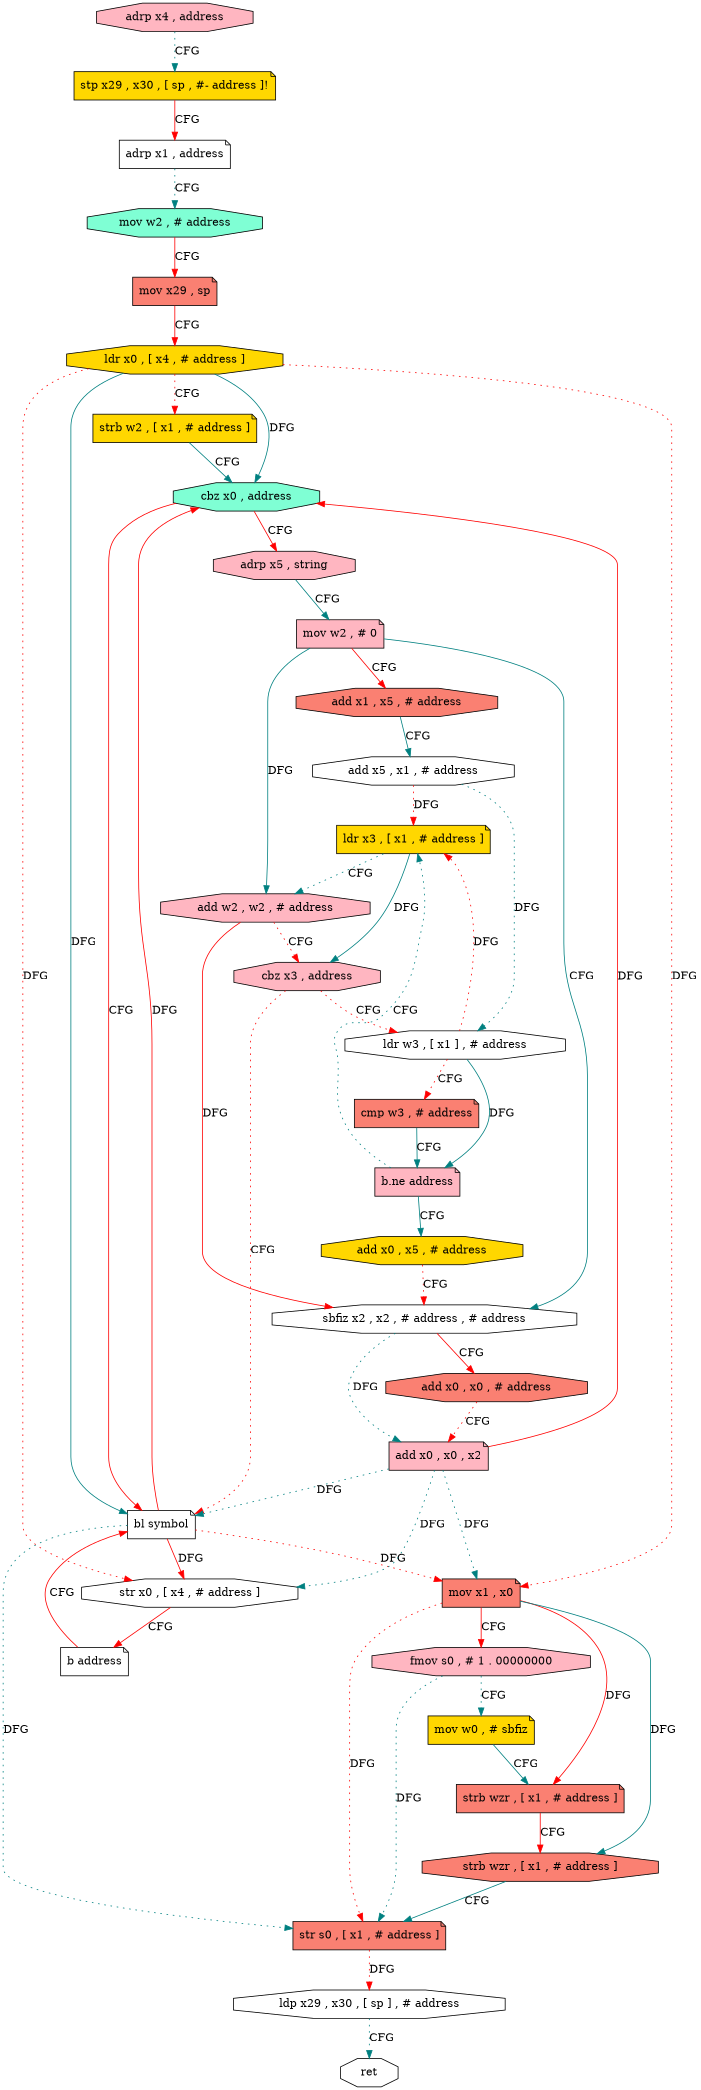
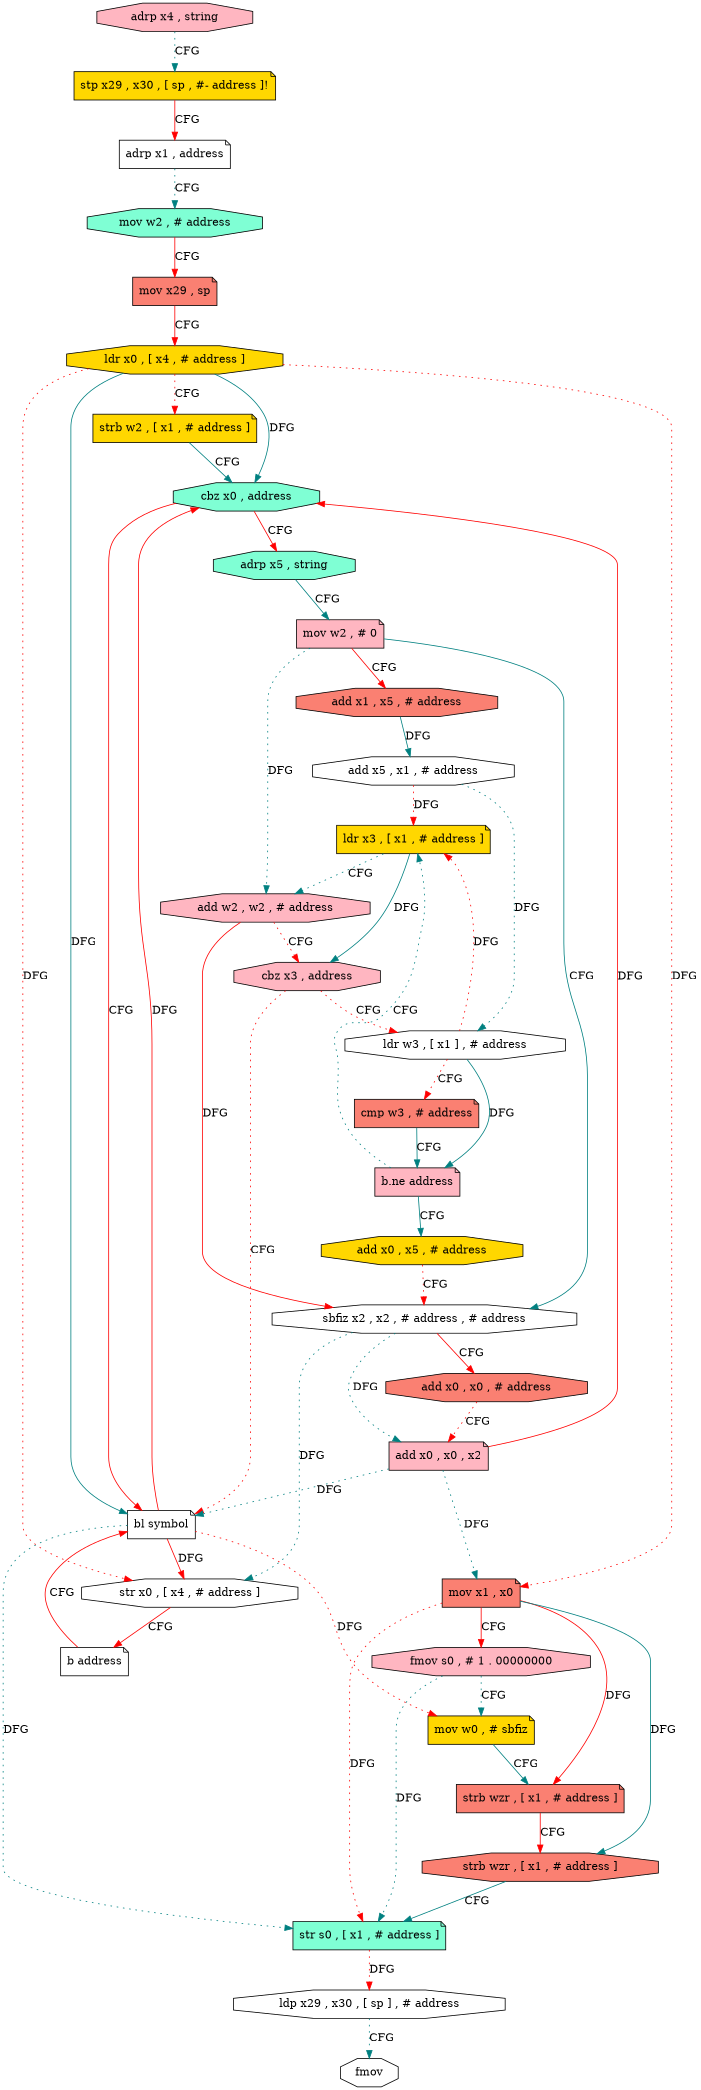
(175, 17) -> (175, 17)
(284, 565) -> (284, 565)
(418, 737) -> (418, 737)
(268, 758) -> (268, 758)
(316, 1550) -> (327, 1606)
(396, 1559) -> (299, 1452)
(369, 1936) -> (369, 1936)
(369, 2073) -> (369, 2073)
